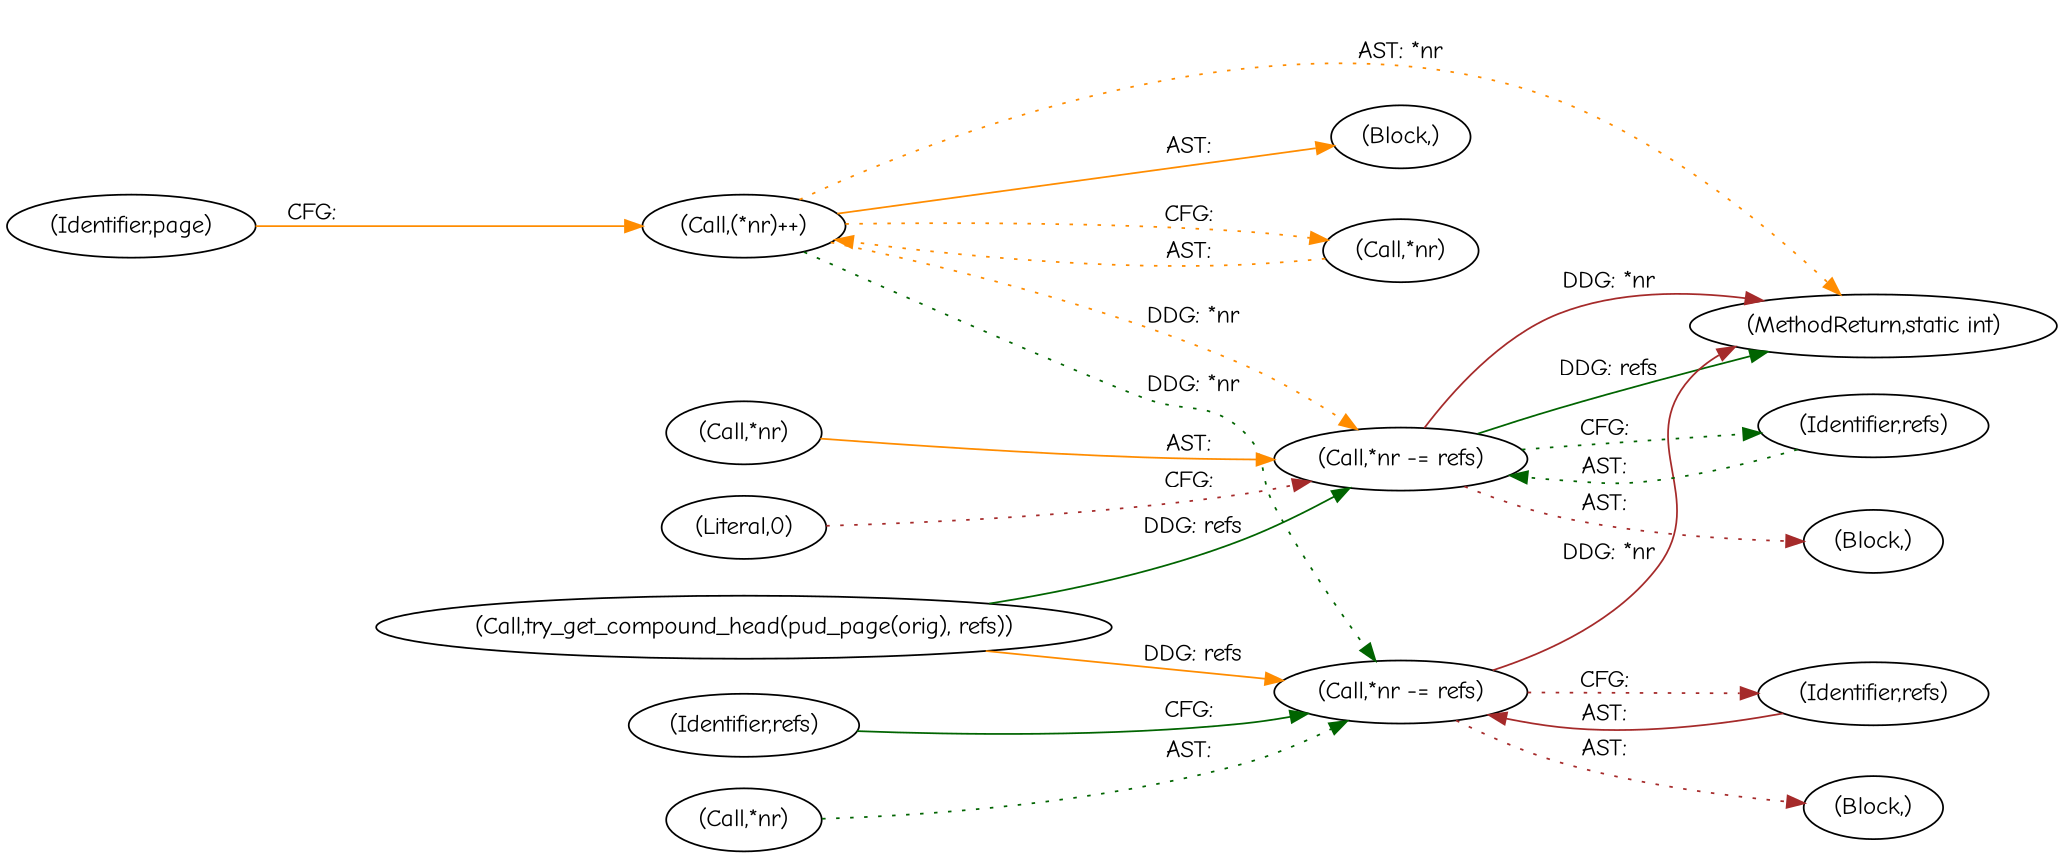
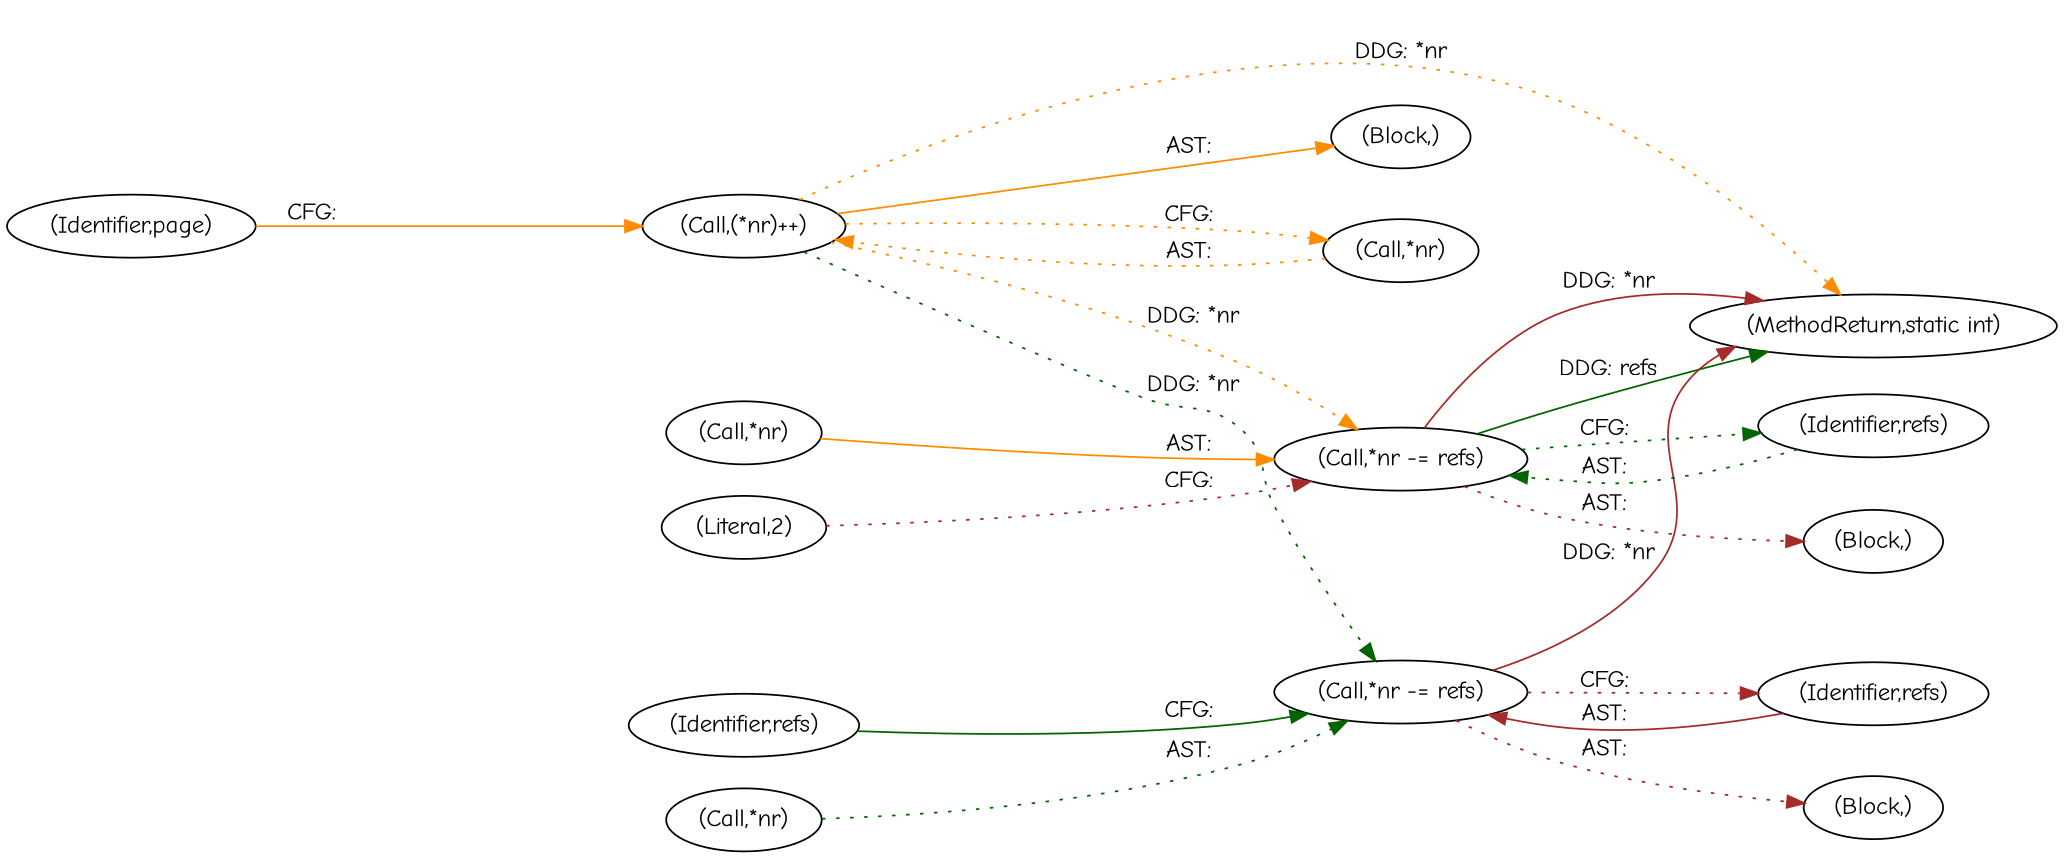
(1401, 52) -> (1401, 52)
(744, 527) -> (744, 527)
(744, 627) -> none
